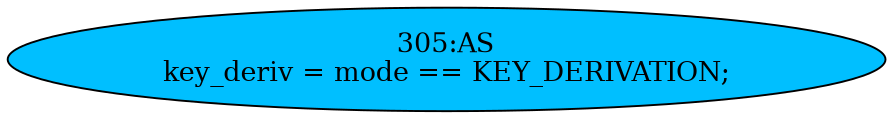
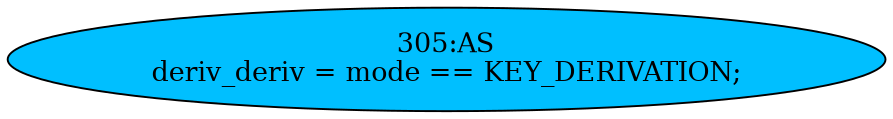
(447, 59) -> (447, 59)
